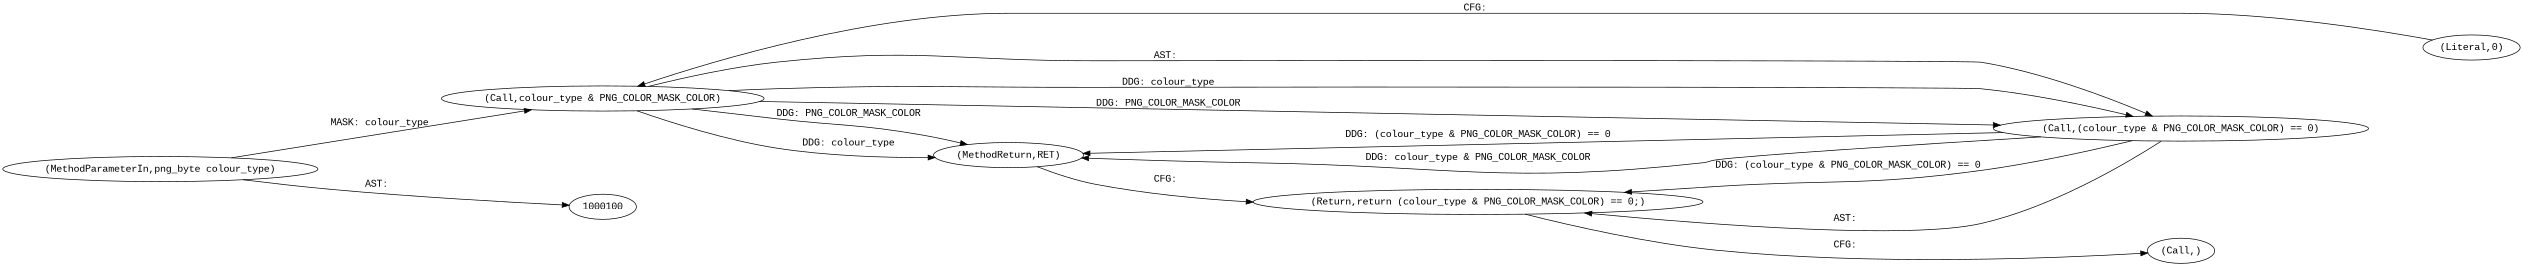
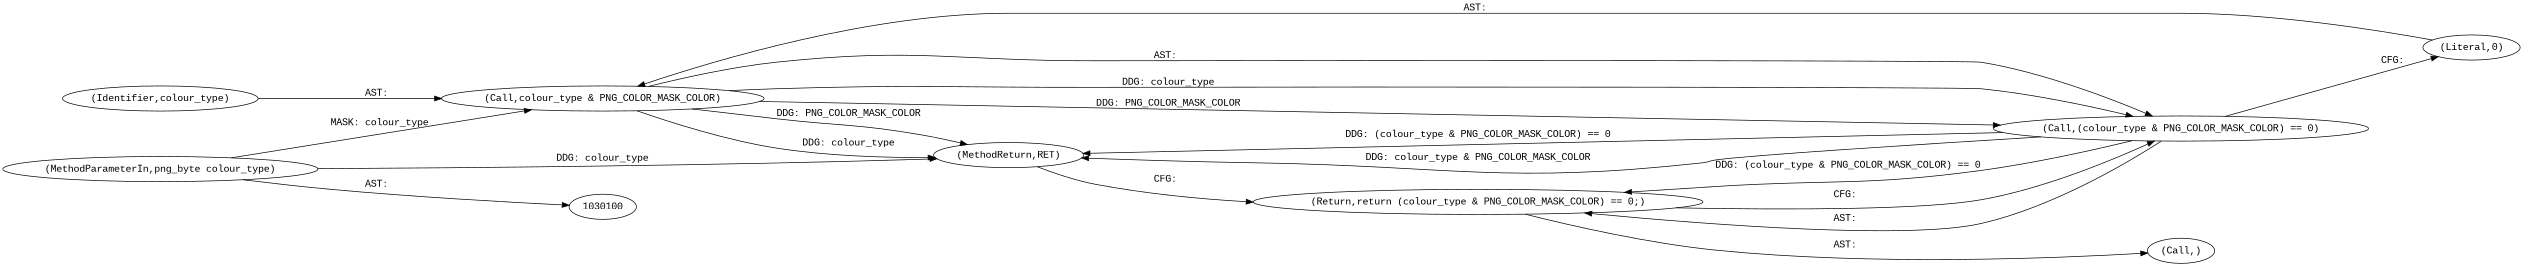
(1478, 8) -> (1478, 8)
none -> (2328, 87)
none -> (160, 99)
none -> (624, 166)
none -> (1917, 206)
(603, 207) -> (603, 207)
(1848, 245) -> (1848, 245)
